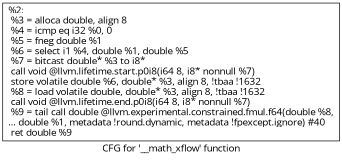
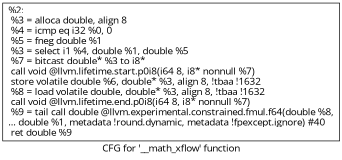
(98, 51) -> (98, 51)
